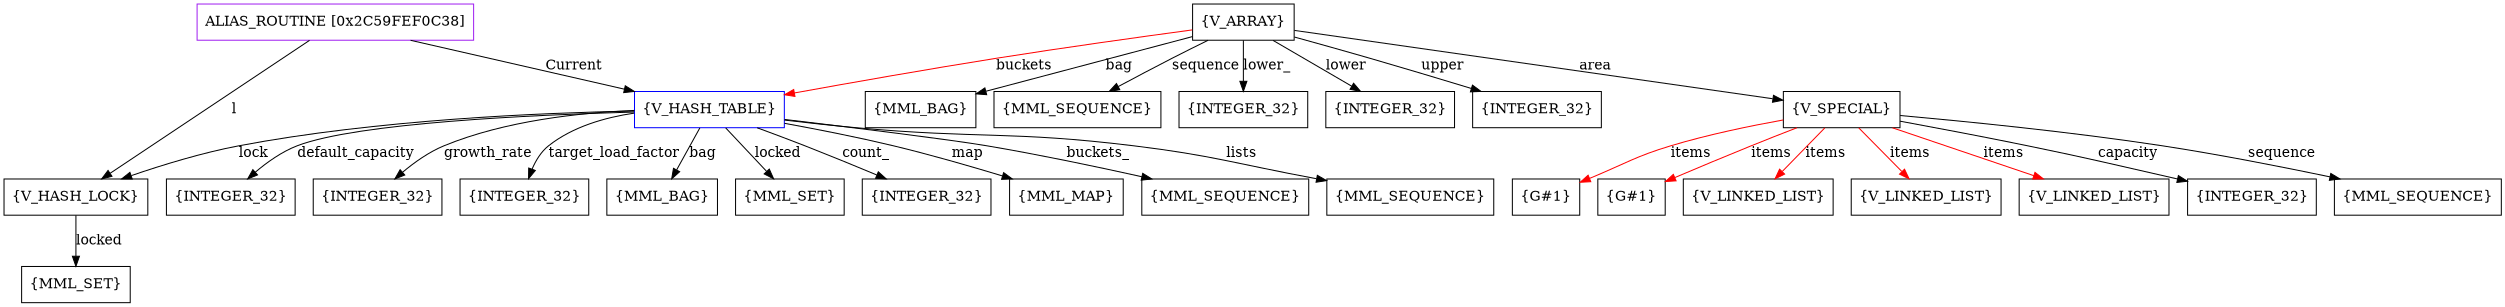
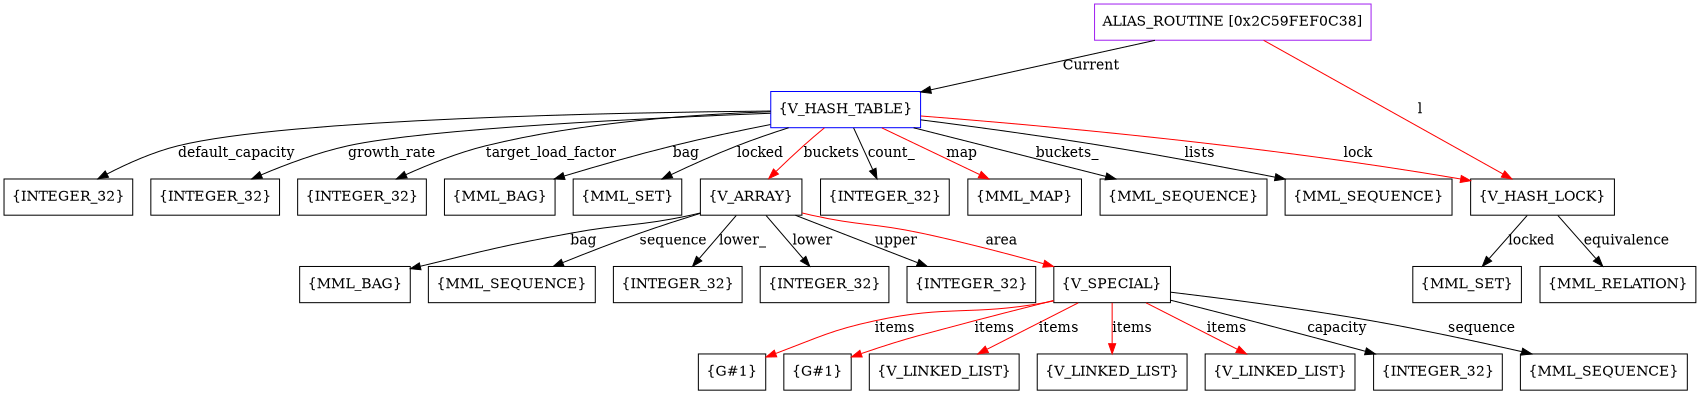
(993, 59) -> (800, 149)
(1533, 65) -> (924, 234)
(210, 107) -> (1383, 107)
(317, 133) -> (1191, 142)
(894, 146) -> (931, 151)
none -> (1618, 285)
